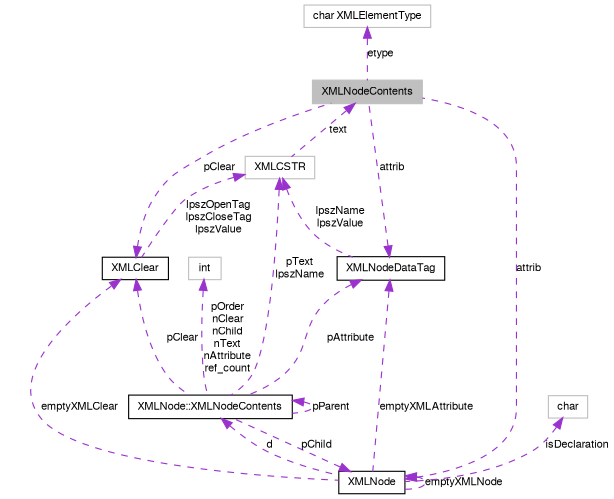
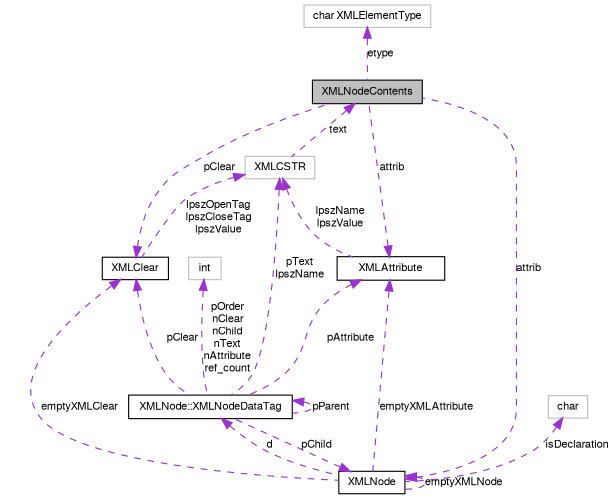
(367, 92) -> (367, 92)
(391, 268) -> (391, 268)
(210, 407) -> (210, 407)
